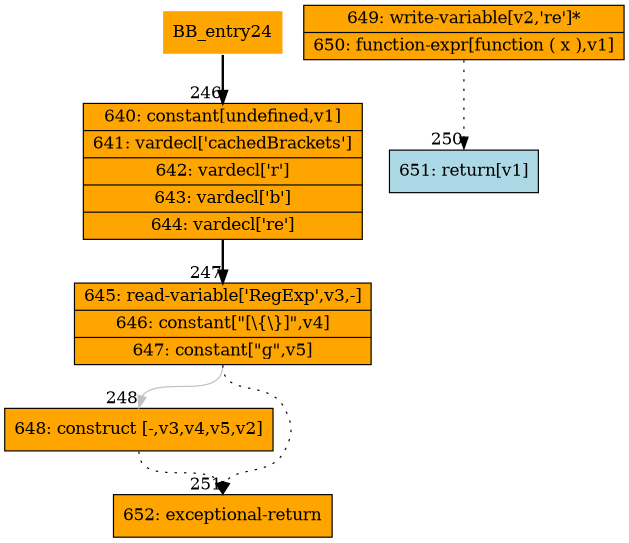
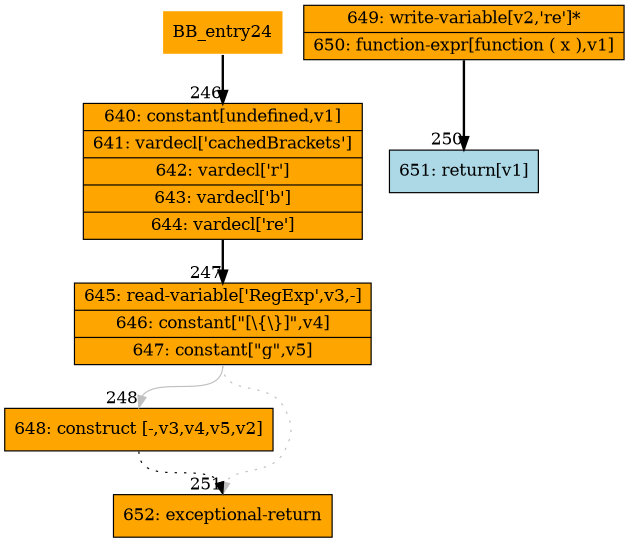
(464, 99) -> (464, 99)
(290, 424) -> (290, 424)
